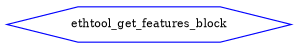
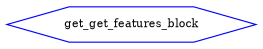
(149, 25) -> (131, 25)
